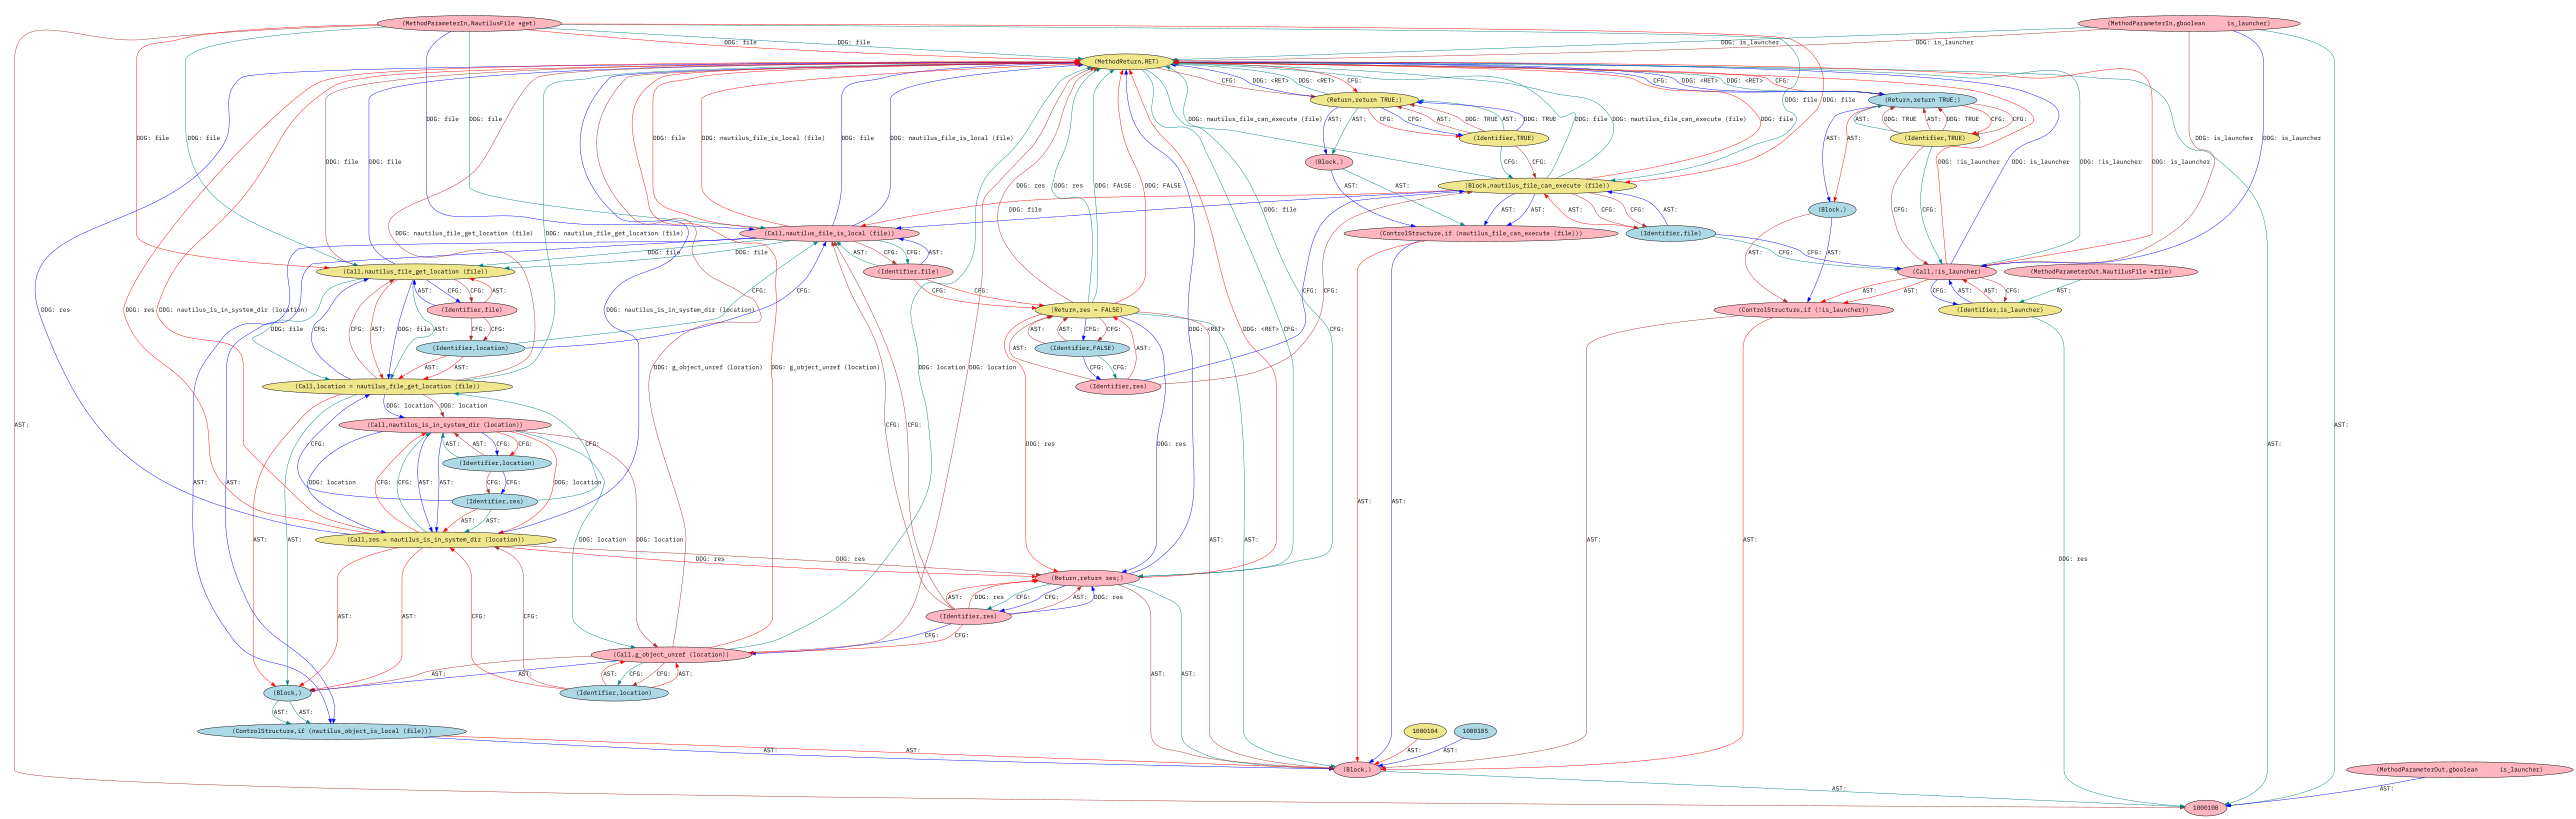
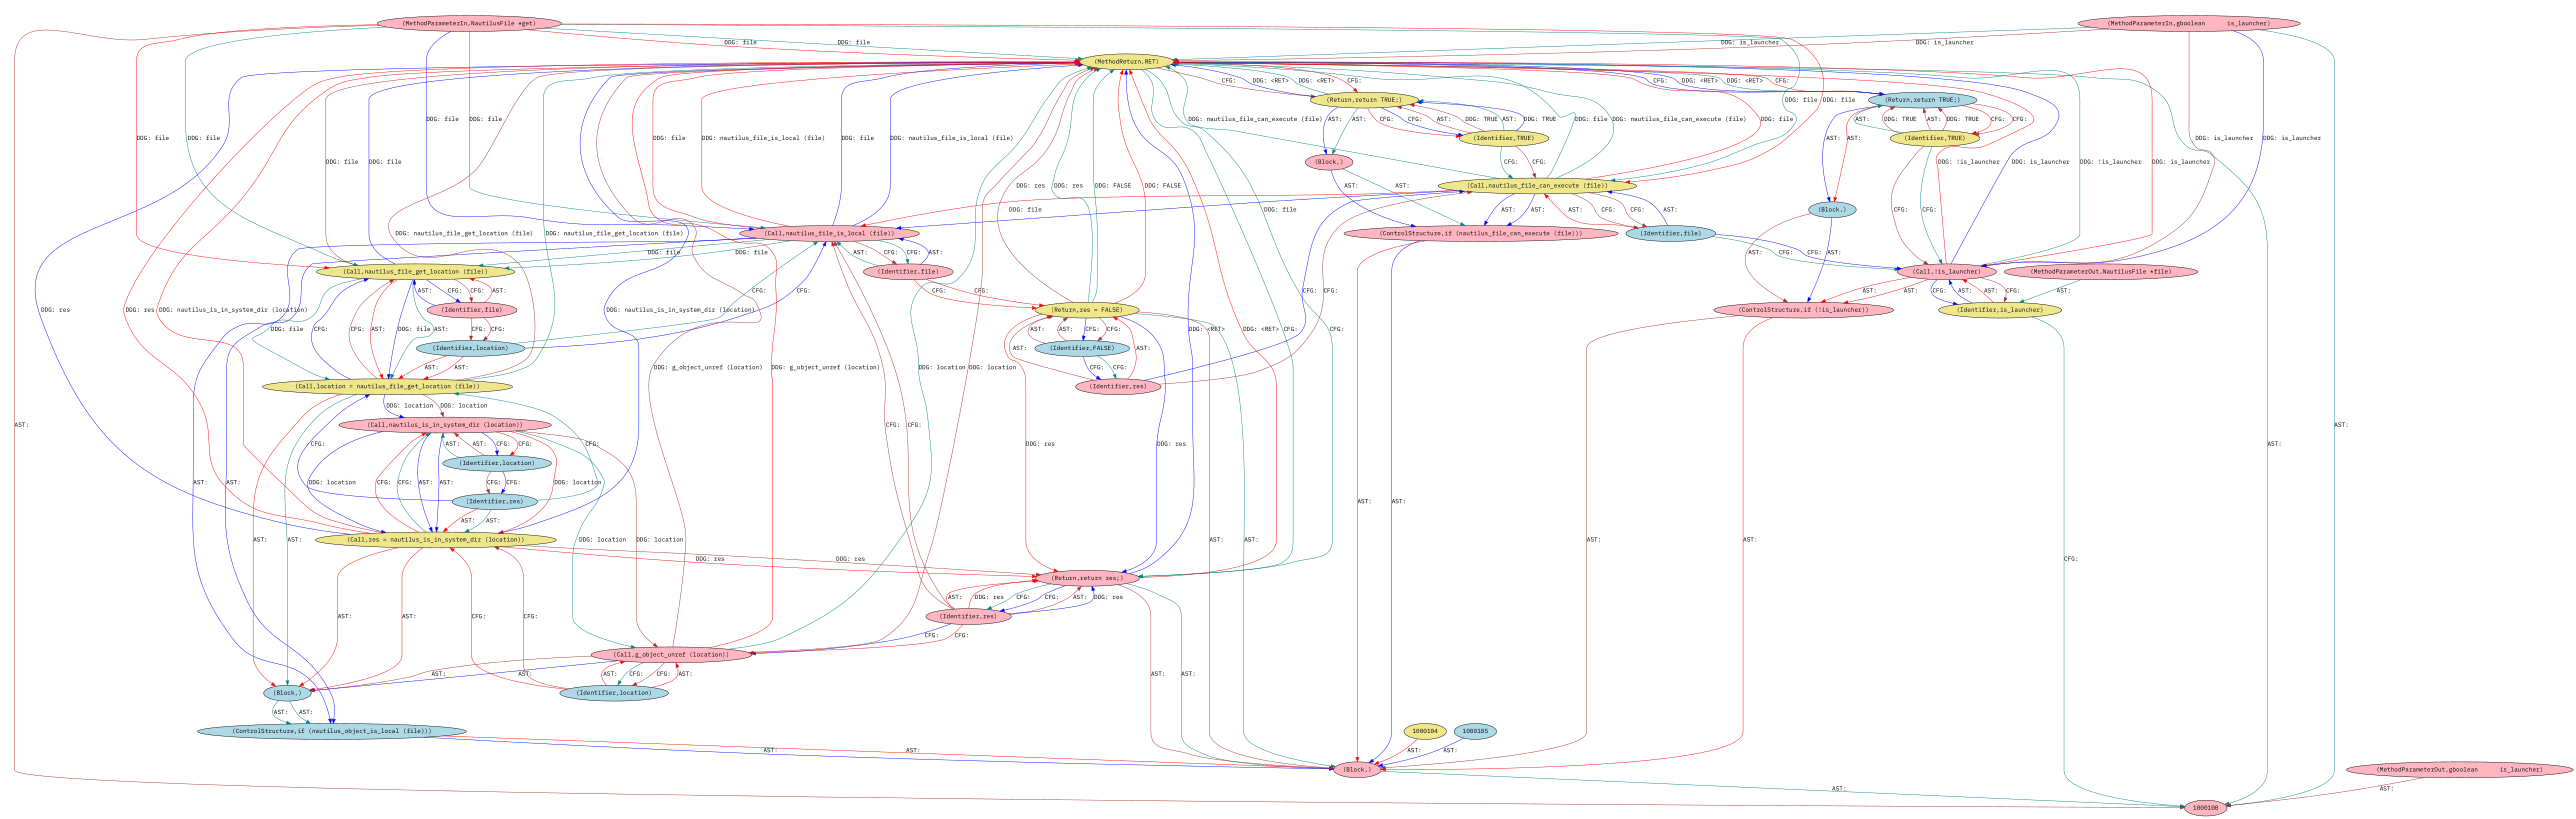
(1537, 186) -> (1537, 186)
(2073, 559) -> (2073, 559)
(2328, 794) -> (2328, 794)
